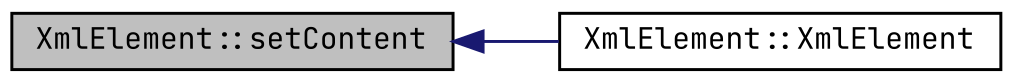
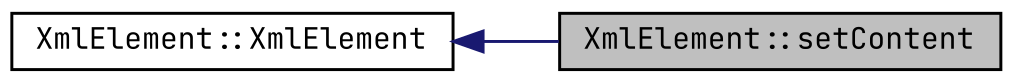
(521, 41) -> (521, 41)
